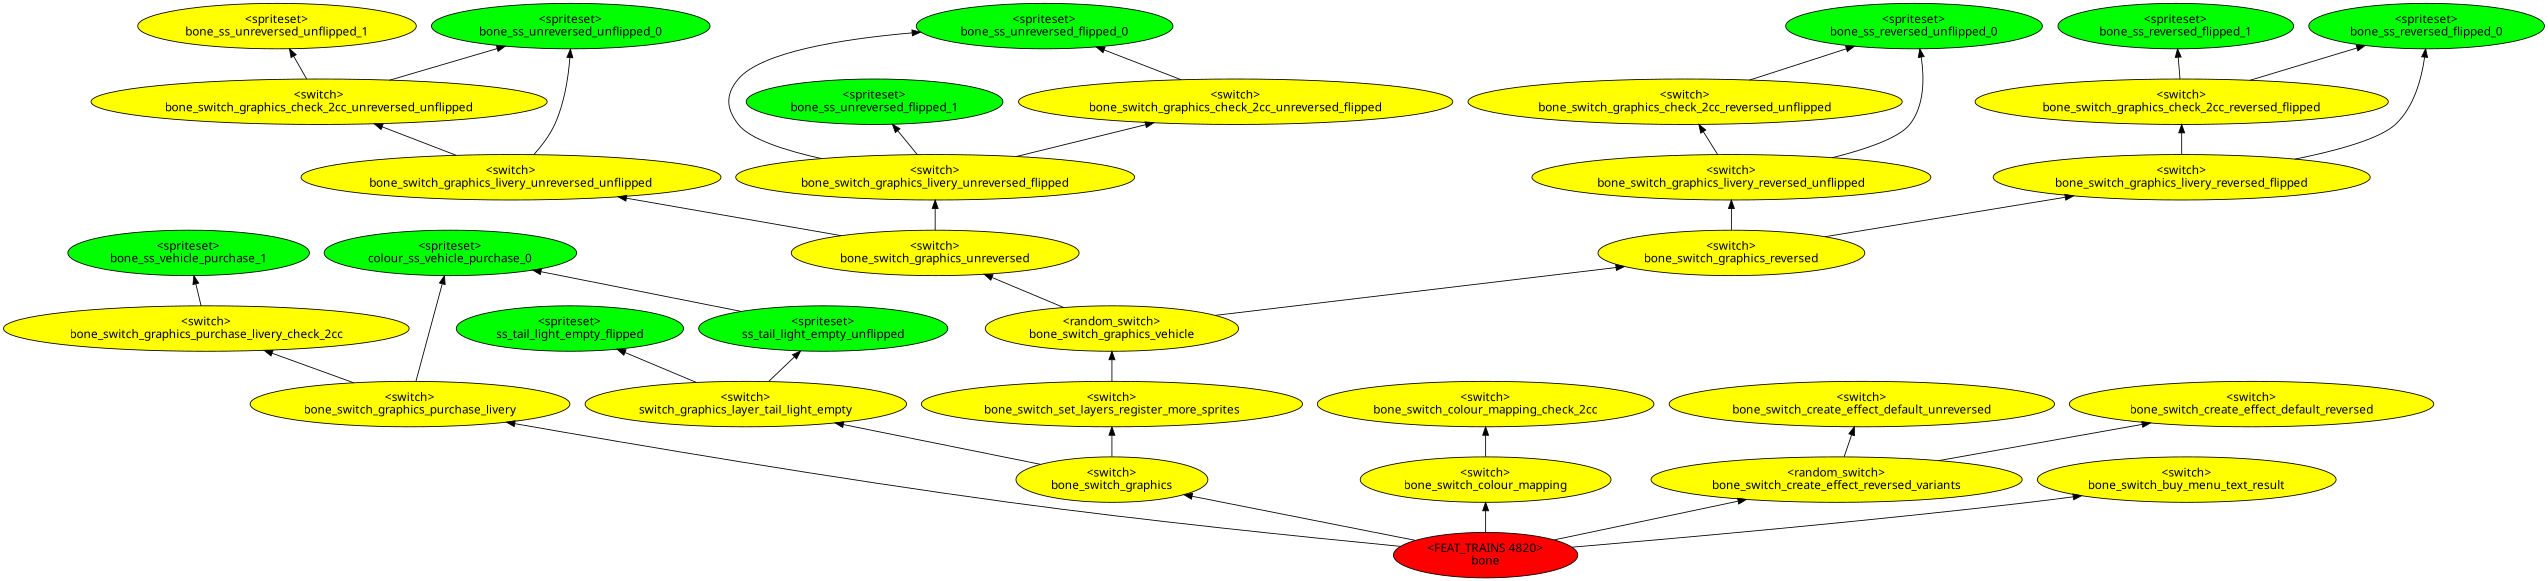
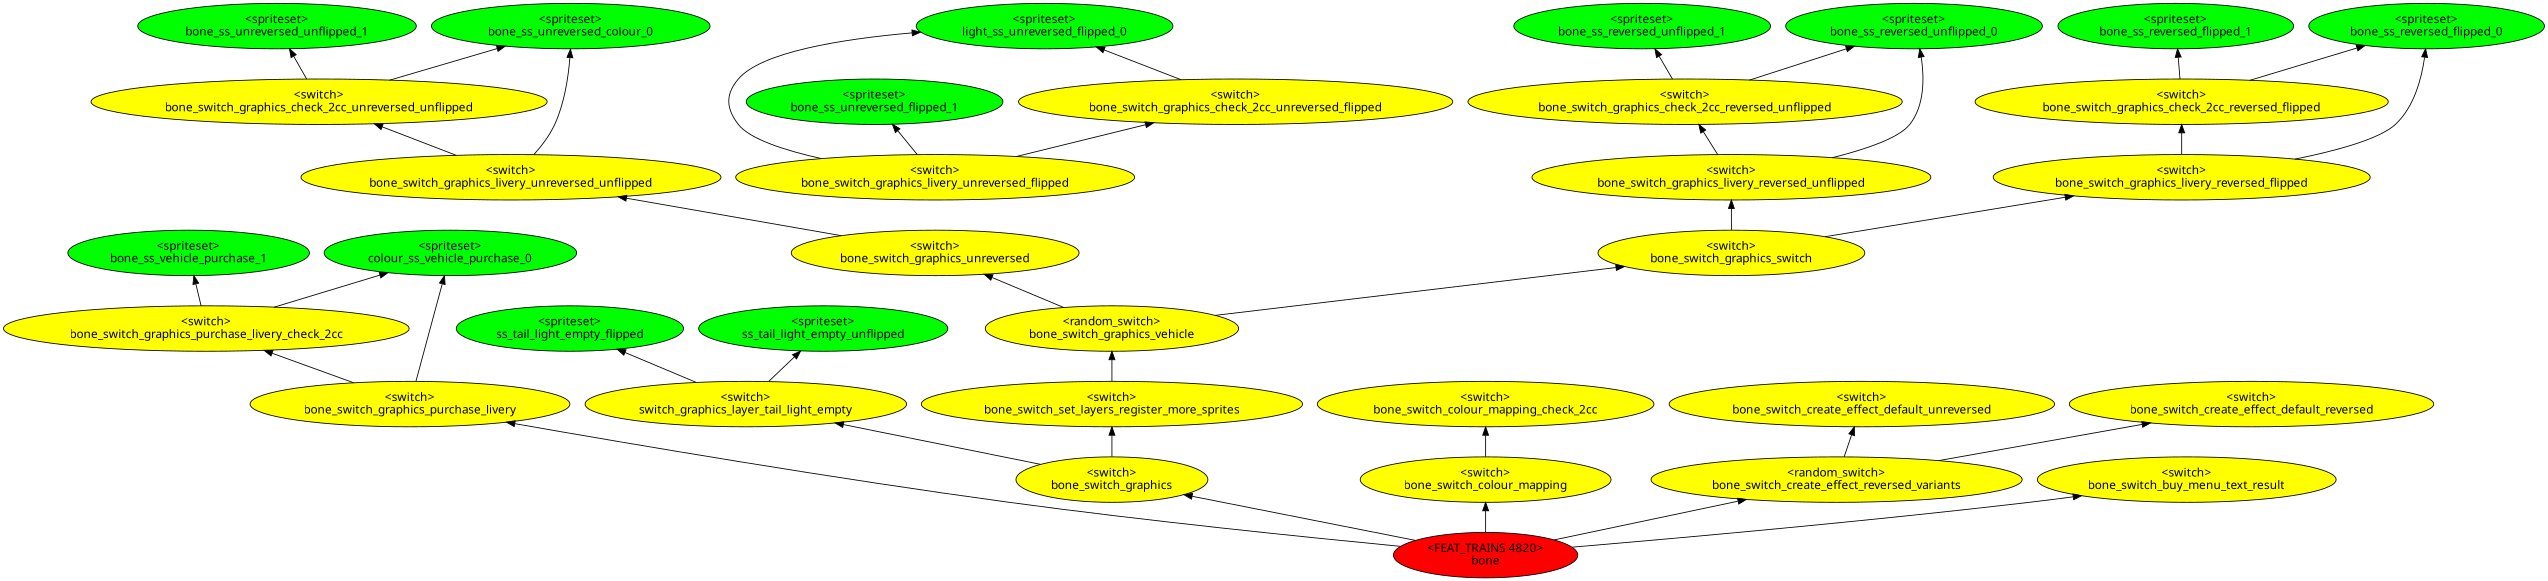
(277, 26) -> (277, 26)
(571, 26) -> (571, 26)
(1045, 26) -> (1045, 26)
none -> (1642, 26)
(935, 219) -> none
(1731, 253) -> (1731, 253)
(641, 292) -> (327, 291)
